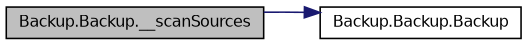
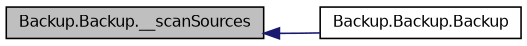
(284, 12) -> (300, 33)
